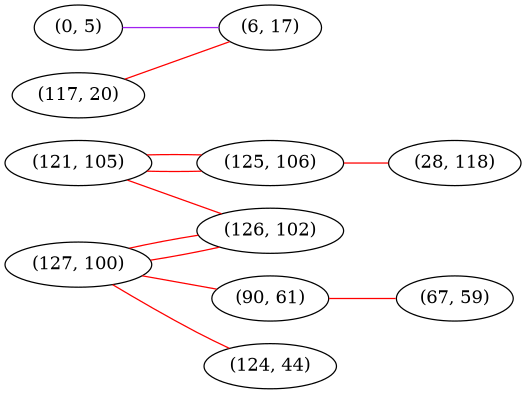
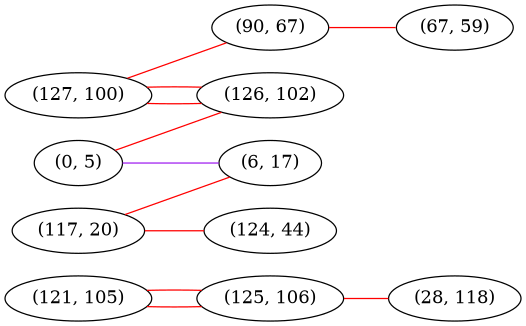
(174, 197) -> (168, 131)
(270, 298) -> (270, 28)
(170, 318) -> (174, 231)
